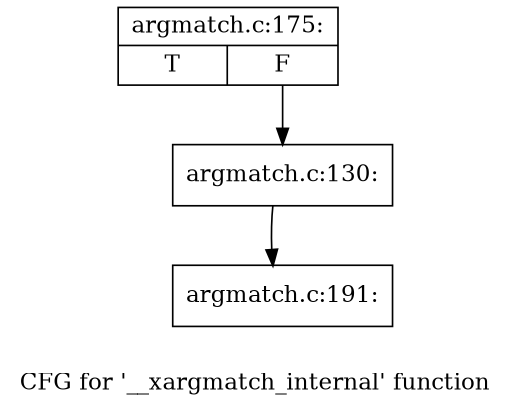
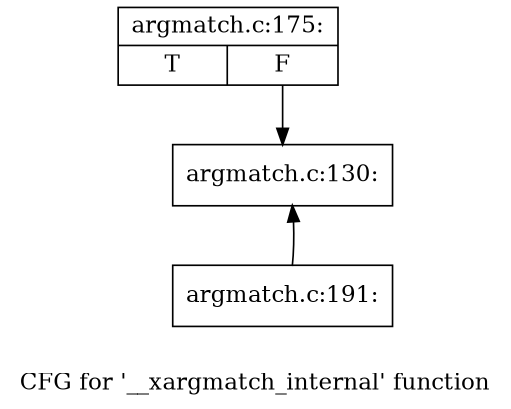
(272, 227) -> (294, 244)
